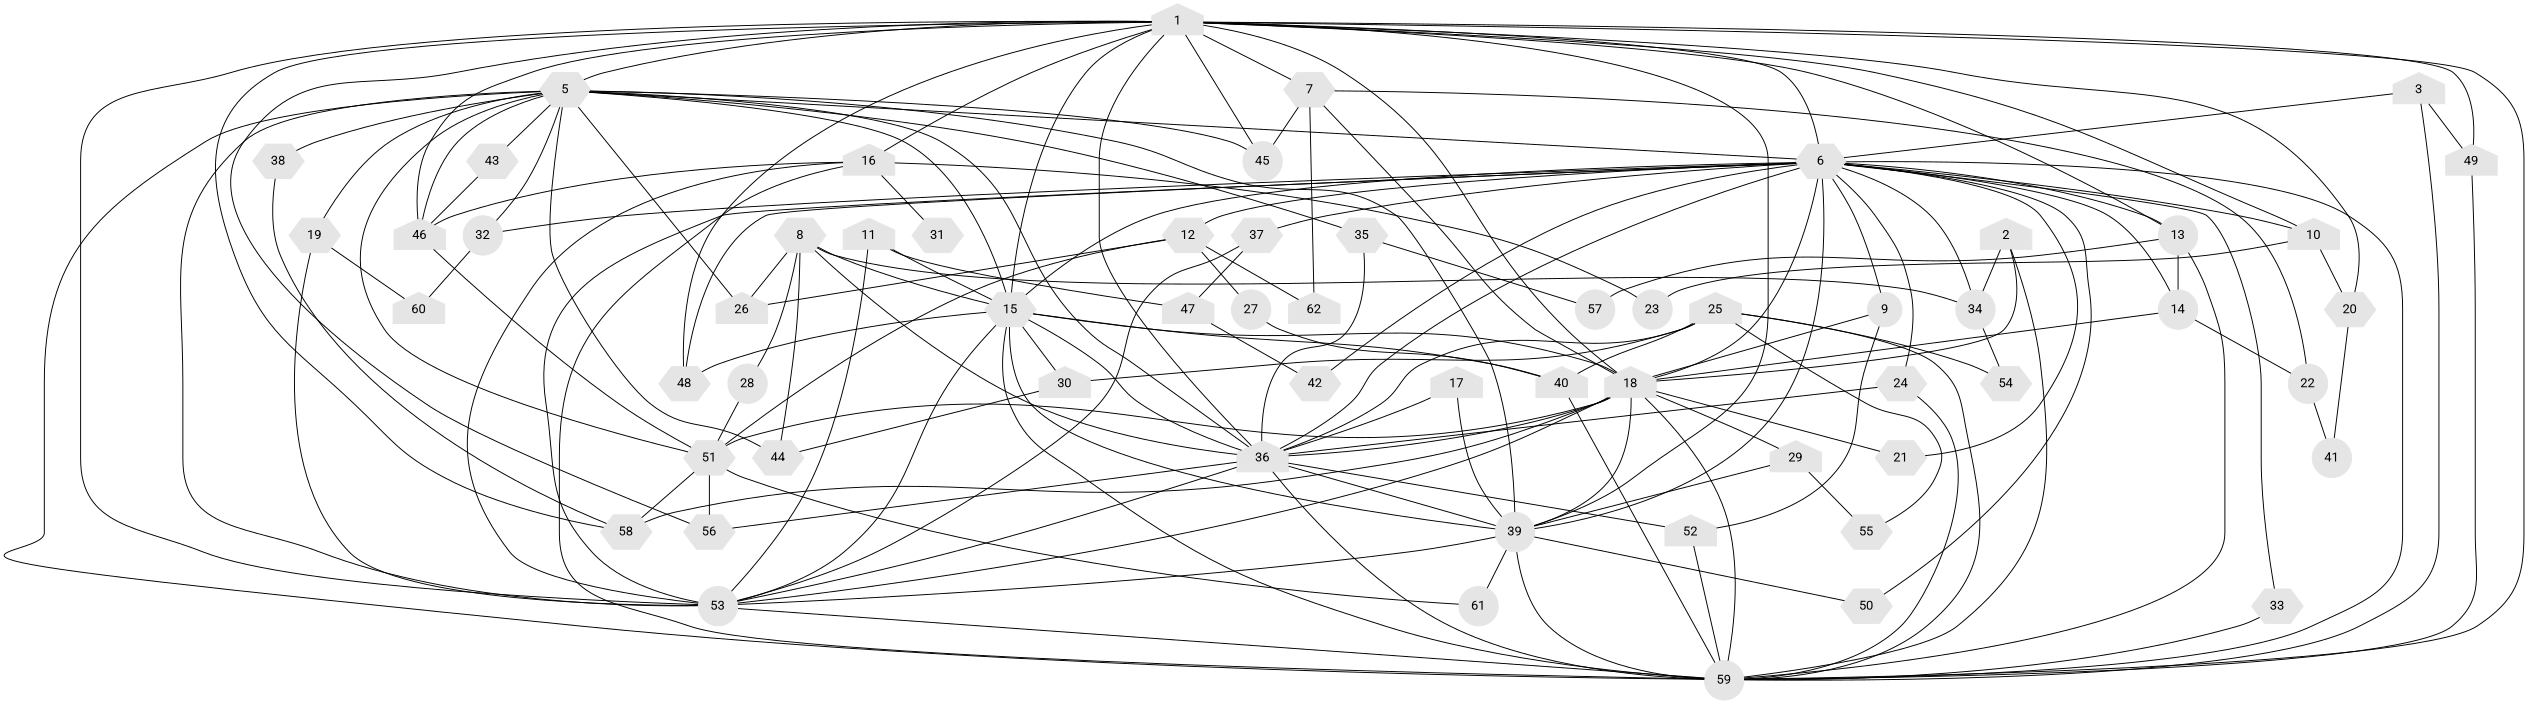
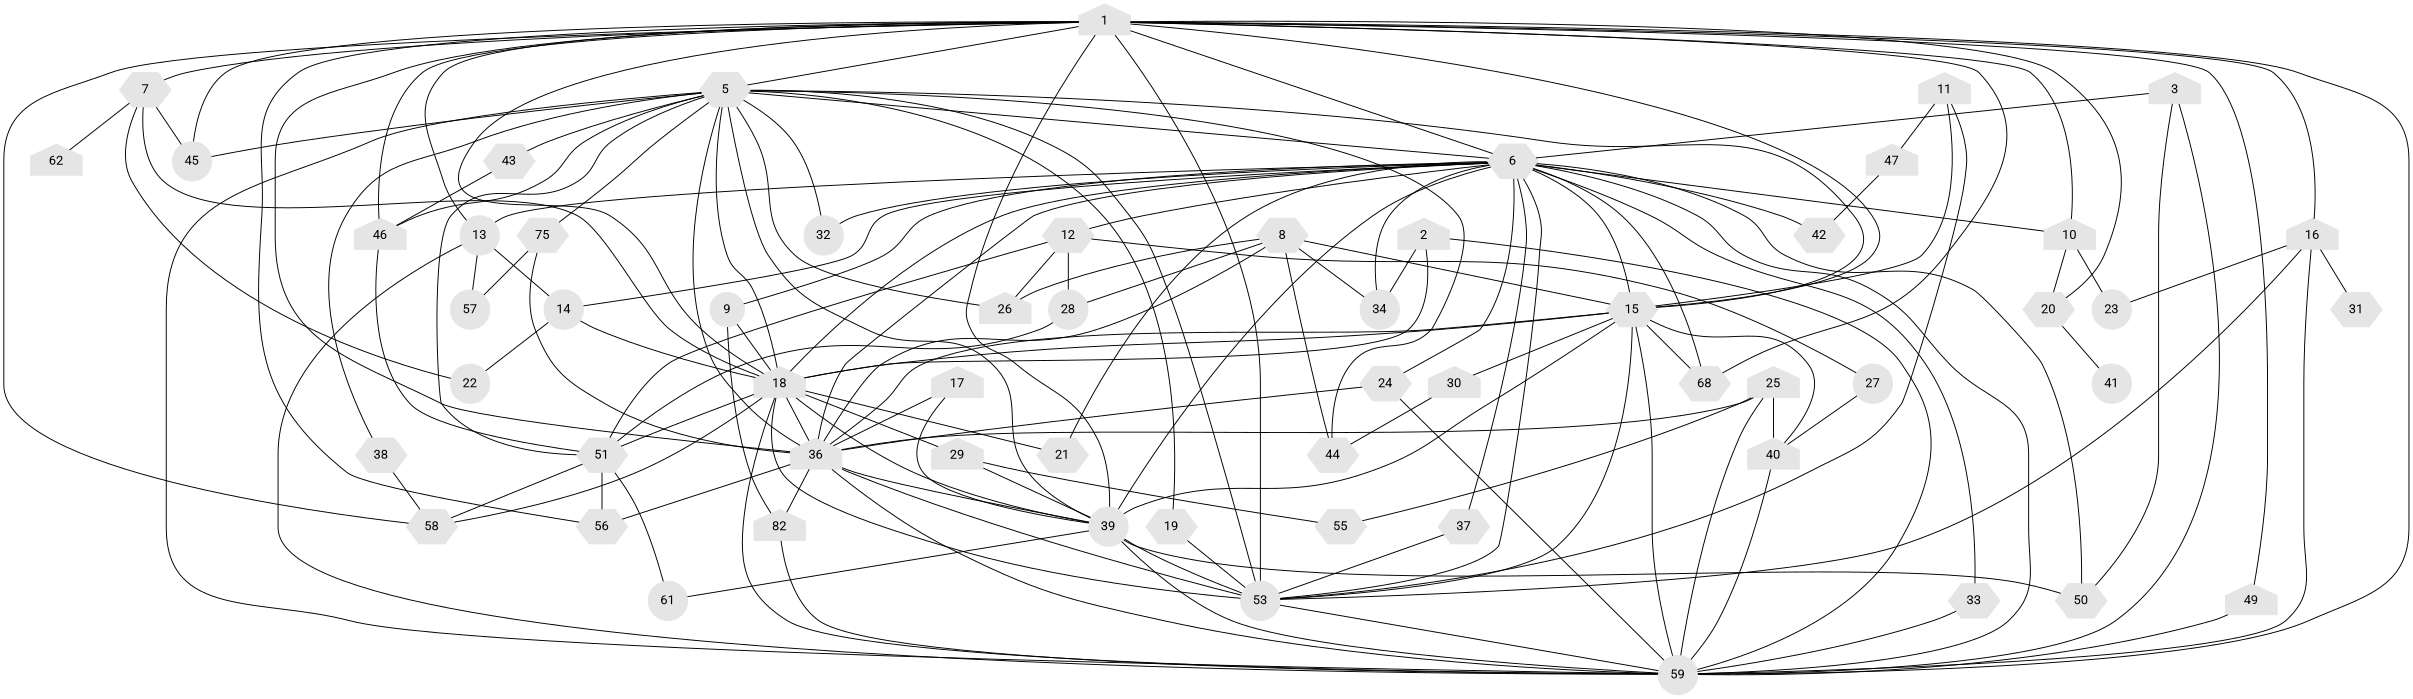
(2446, 126) -> (2159, 353)
(646, 176) -> none
(1362, 235) -> (543, 235)
none -> (724, 244)
(1225, 270) -> none
(1252, 273) -> (1068, 271)
(419, 310) -> none
(1410, 359) -> none
(685, 384) -> (1705, 384)
(2006, 384) -> none
(2320, 421) -> none
(1691, 532) -> (780, 527)
